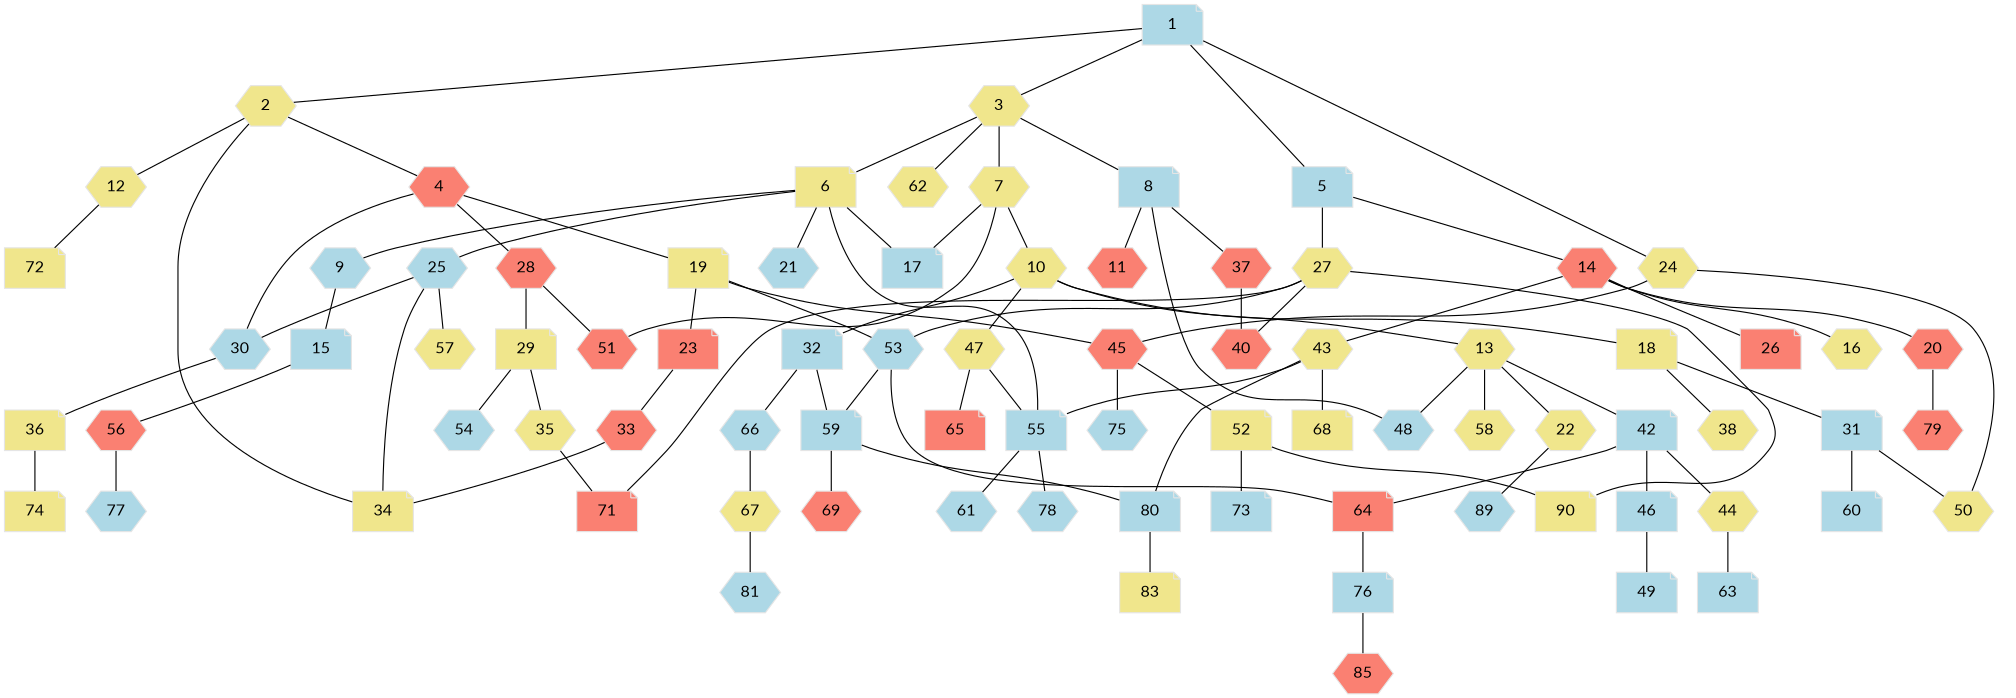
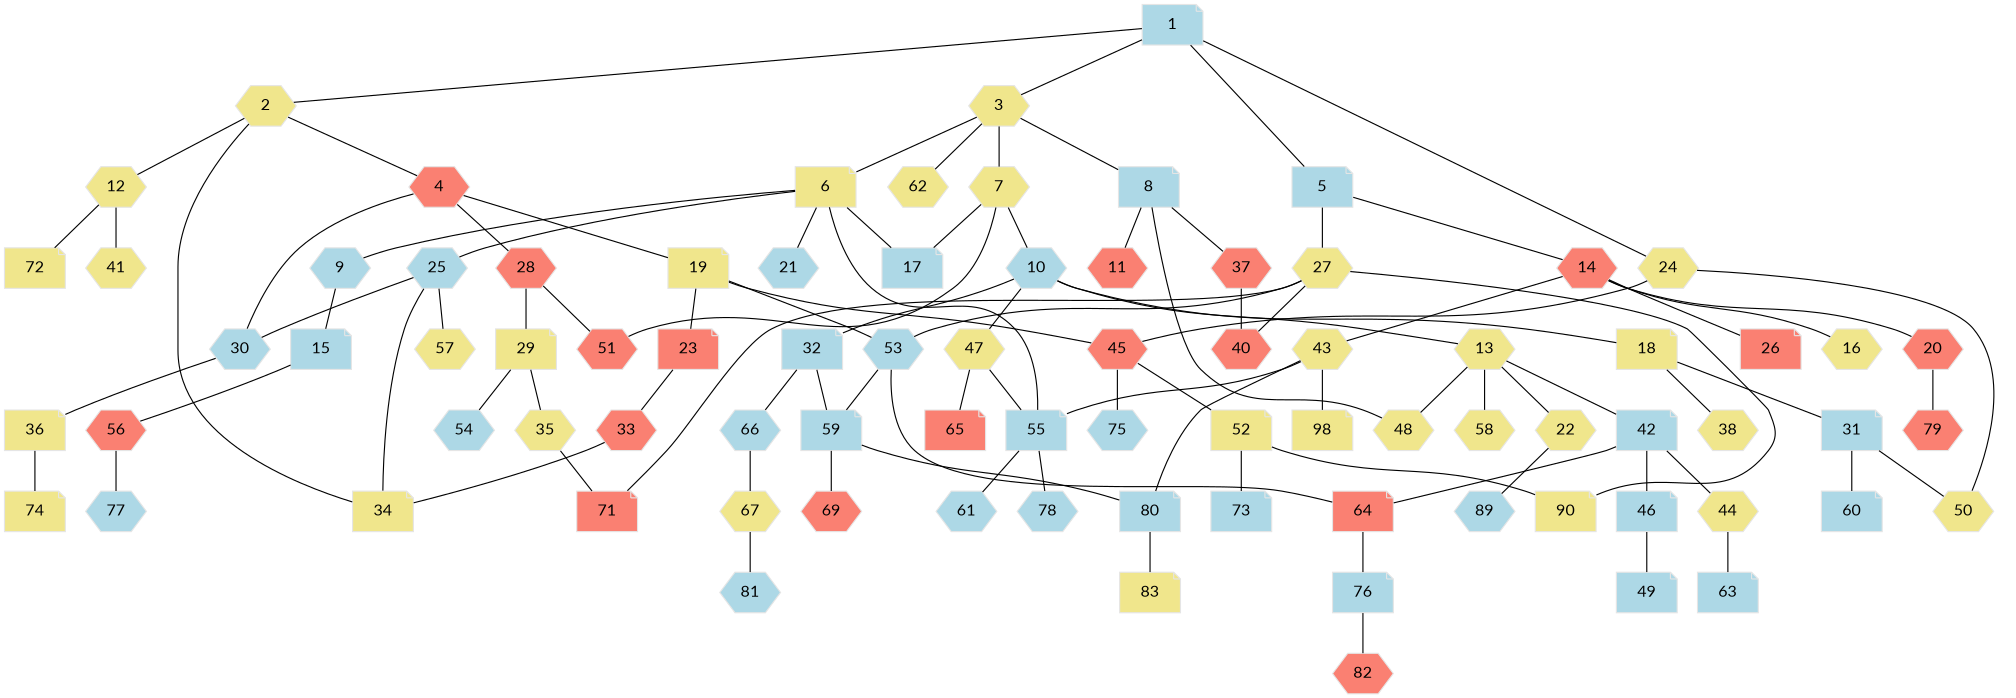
none -> (116, 268)
(1036, 268) -> (1036, 268)
(1322, 430) -> (1322, 430)
(1403, 430) -> (1403, 430)
(1363, 674) -> (1363, 674)
